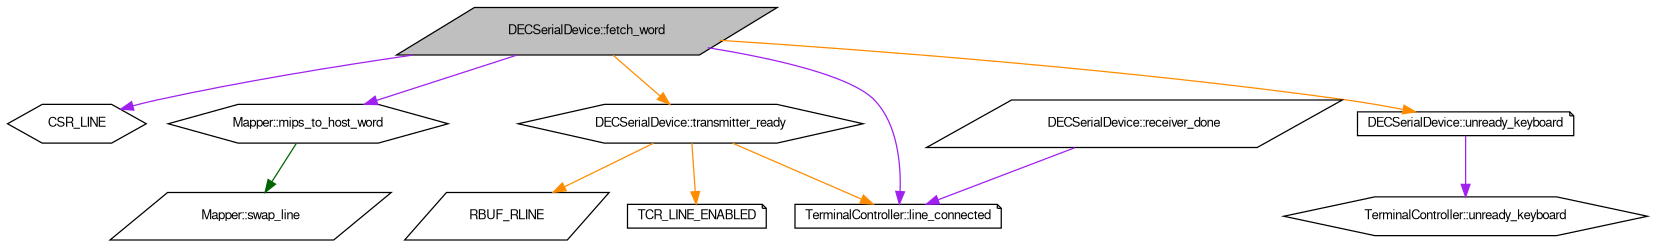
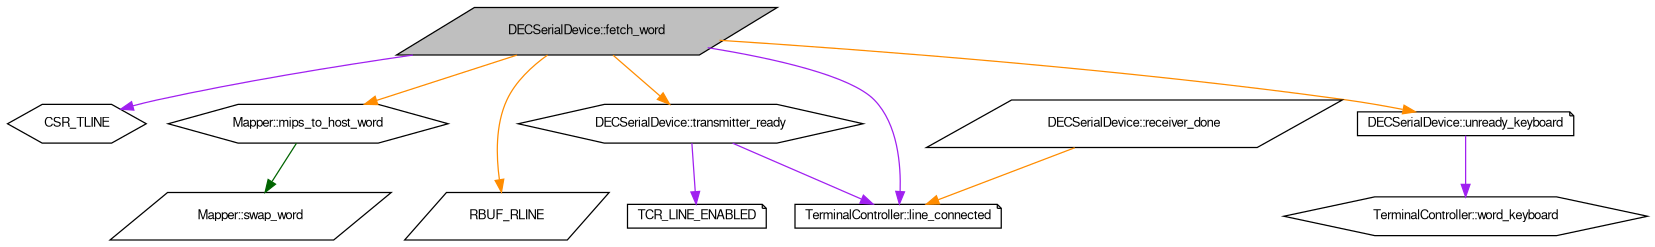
(447, 78) -> (447, 78)
(77, 124) -> (77, 124)
(609, 165) -> (503, 109)
(694, 167) -> (694, 167)
(797, 171) -> (797, 171)
(1006, 174) -> (1006, 174)
(251, 216) -> (251, 216)
(1466, 216) -> (1466, 216)
